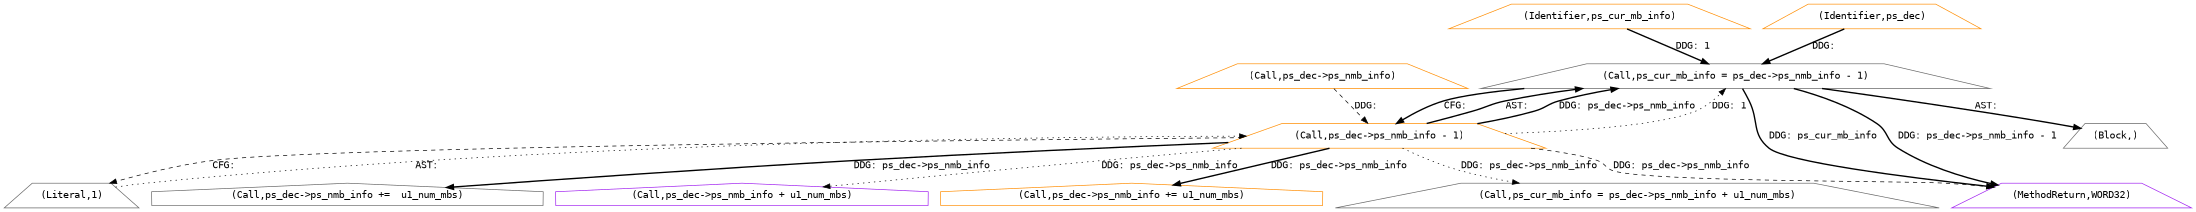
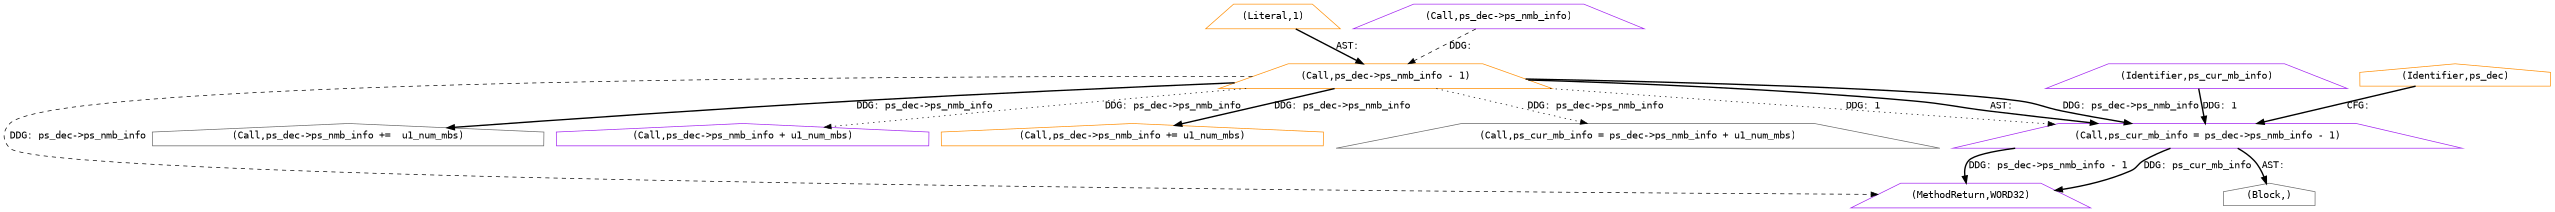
(1600, 16) -> (2197, 76)
(1872, 16) -> (2455, 76)
(1827, 46) -> (2361, 106)
(1322, 76) -> (1499, 16)
(1735, 76) -> (2207, 136)
(1461, 97) -> none
(2115, 136) -> (2269, 196)
(622, 146) -> none
(621, 150) -> (1326, 45)
(72, 196) -> (1273, 16)
